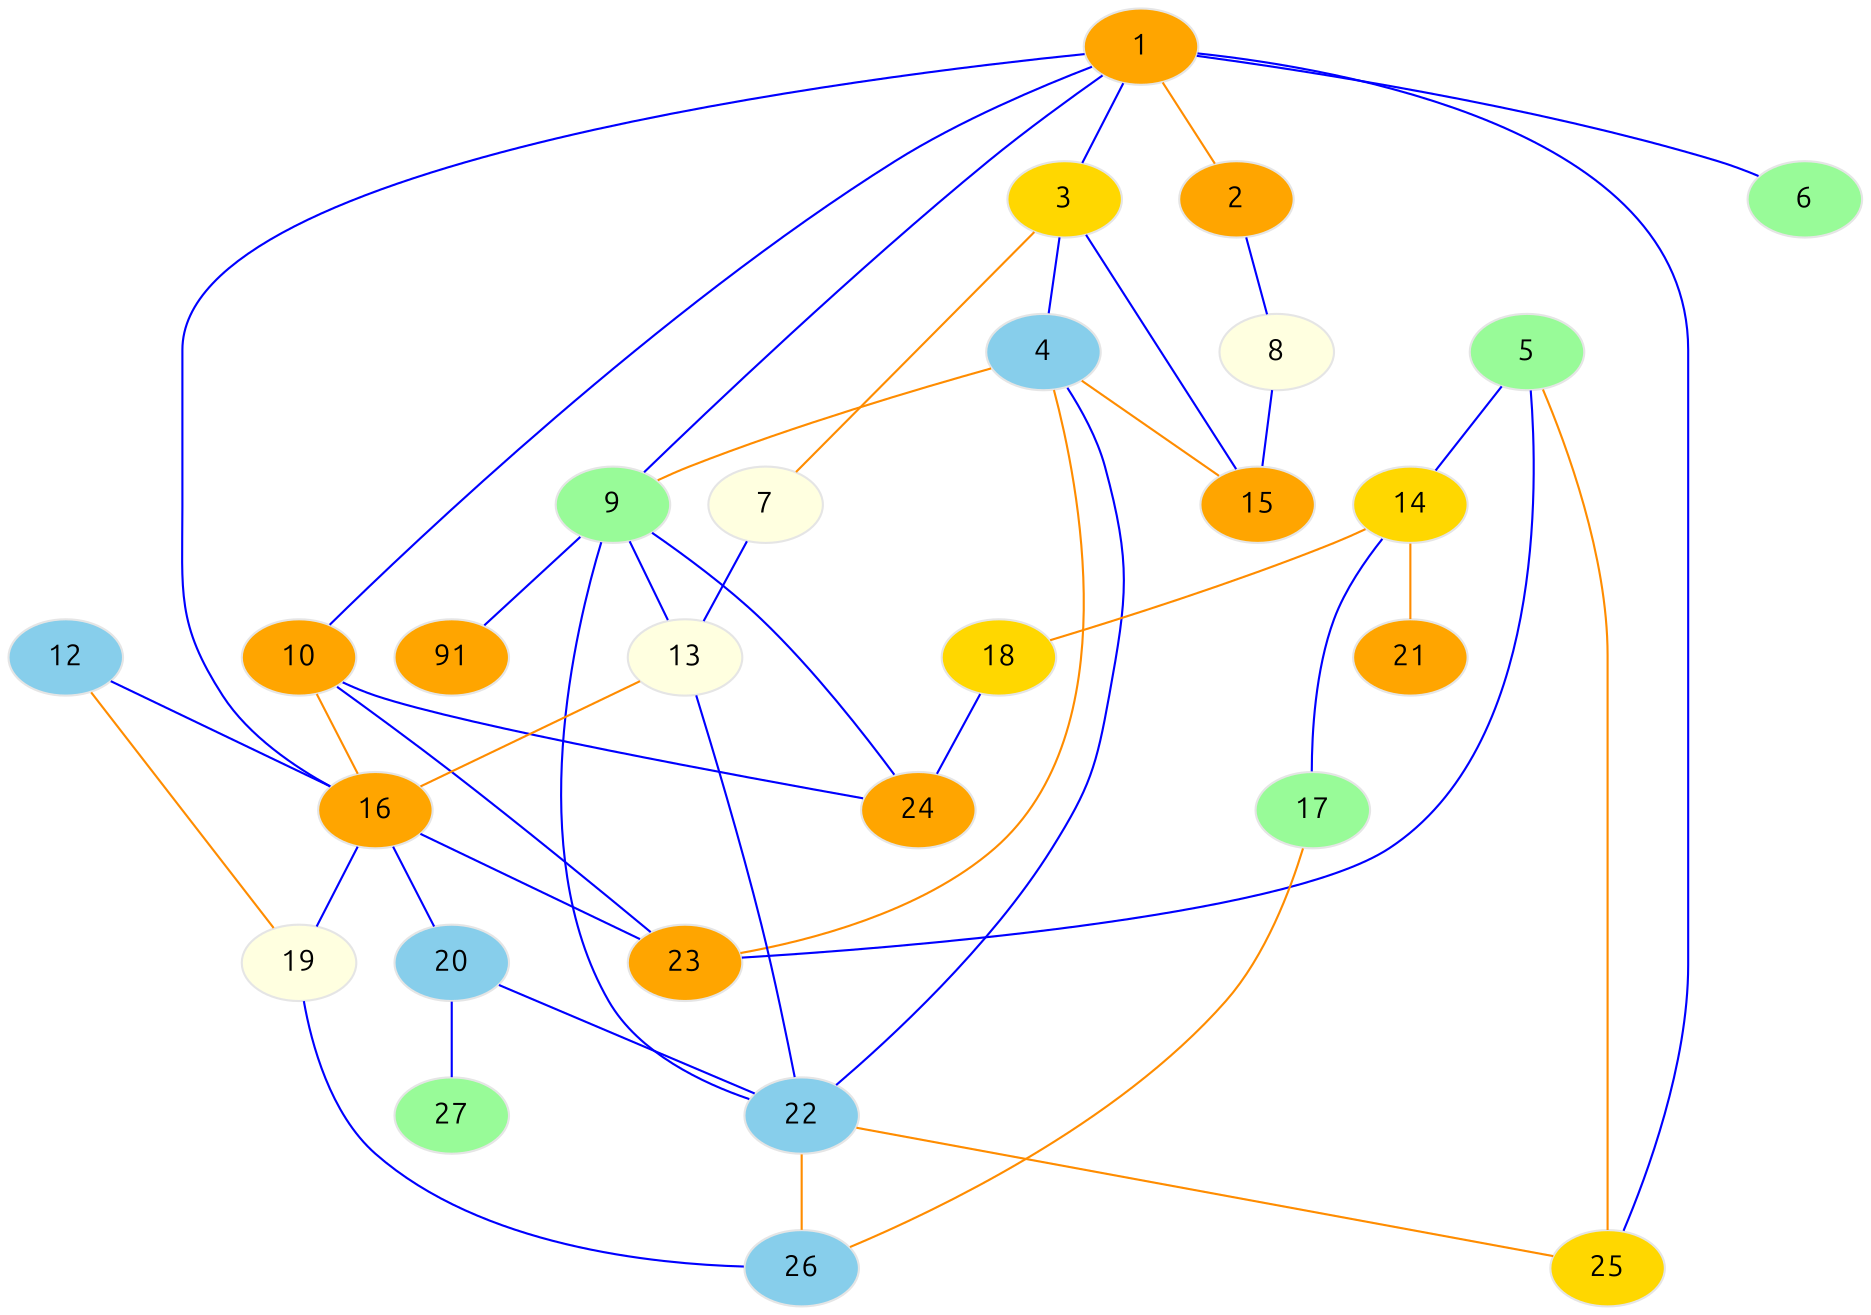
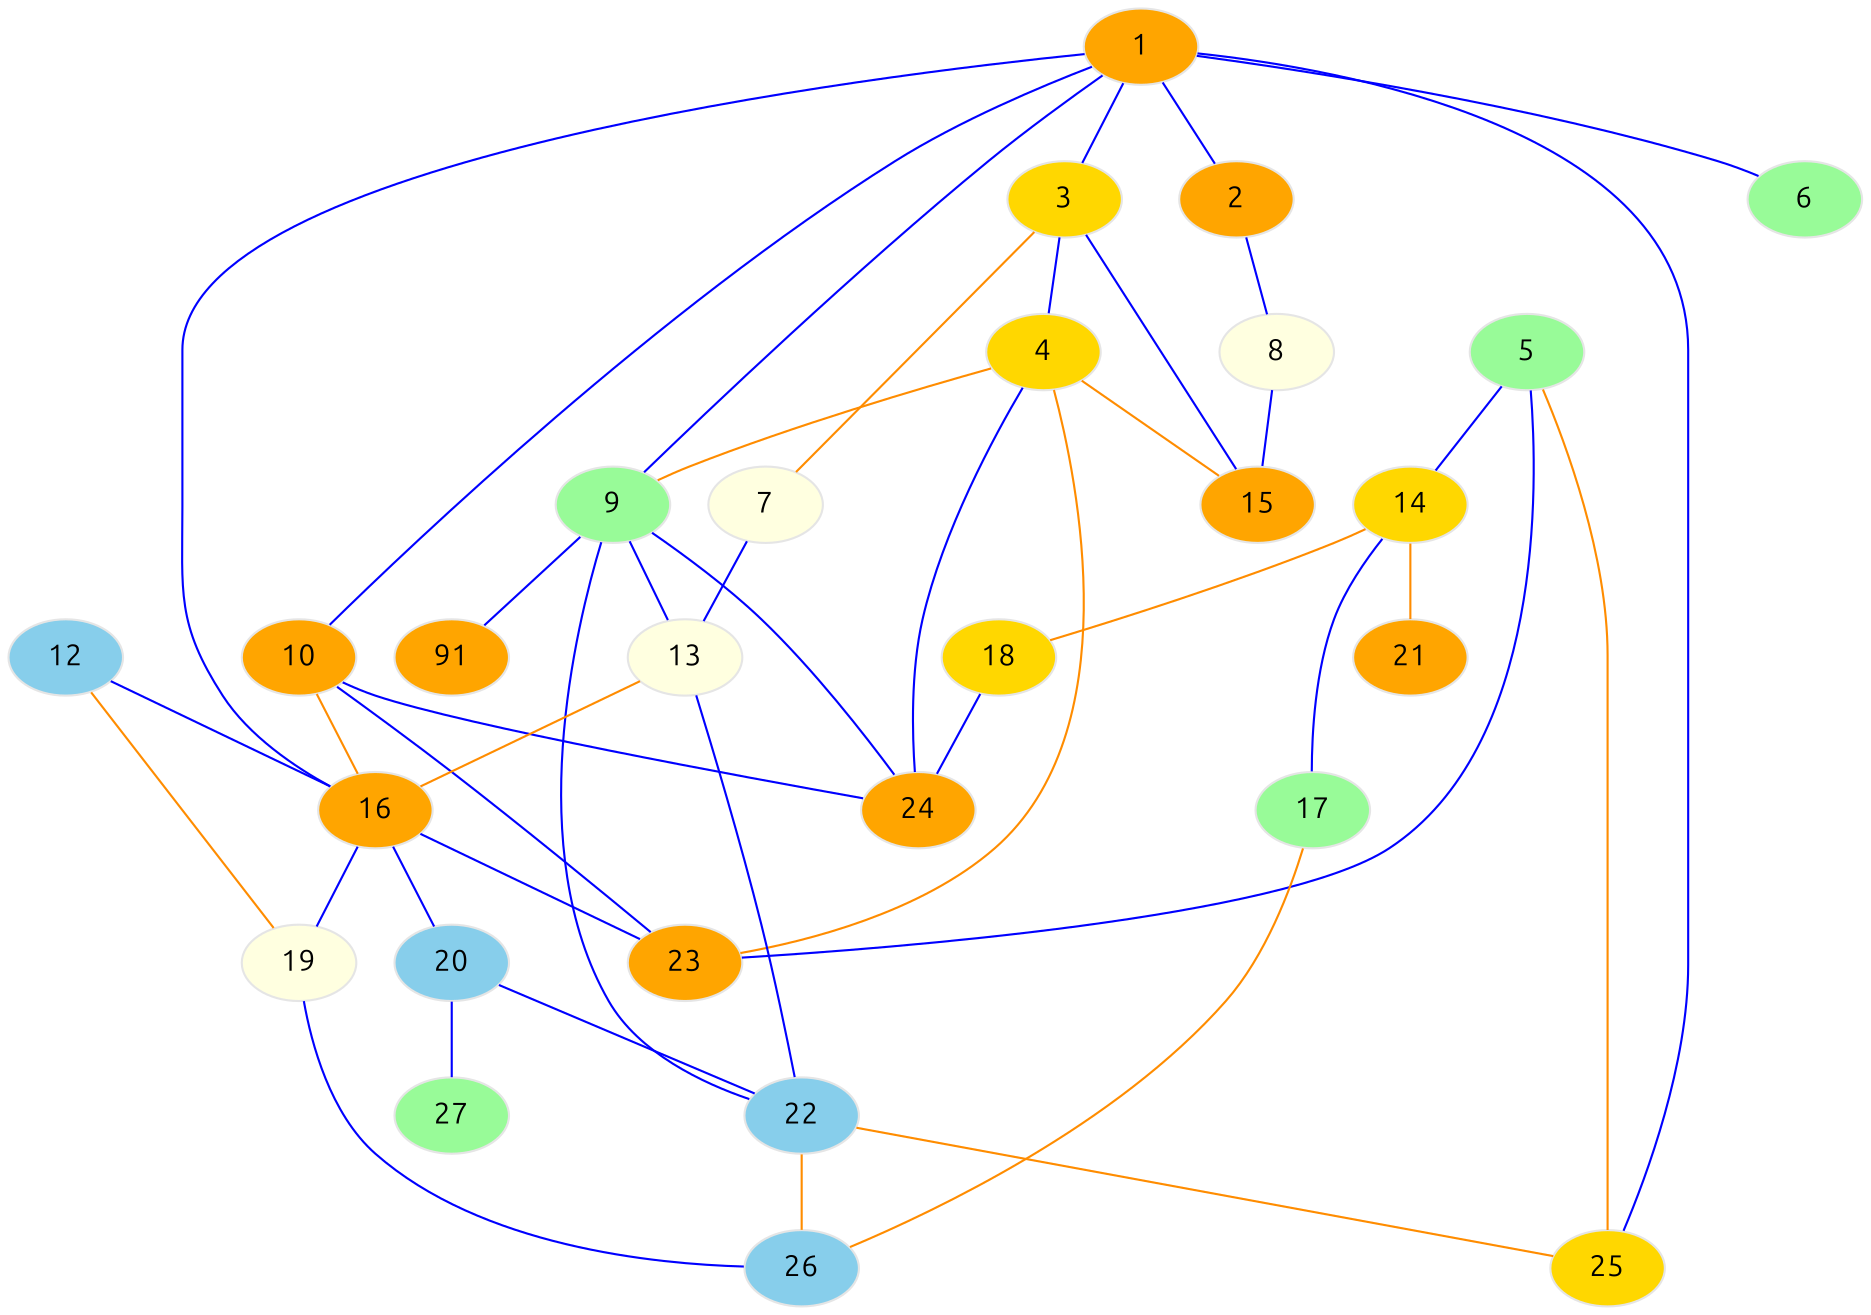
(1189, 123) -> (1189, 123)
(1043, 352) -> (1043, 352)
(1090, 776) -> (936, 571)
